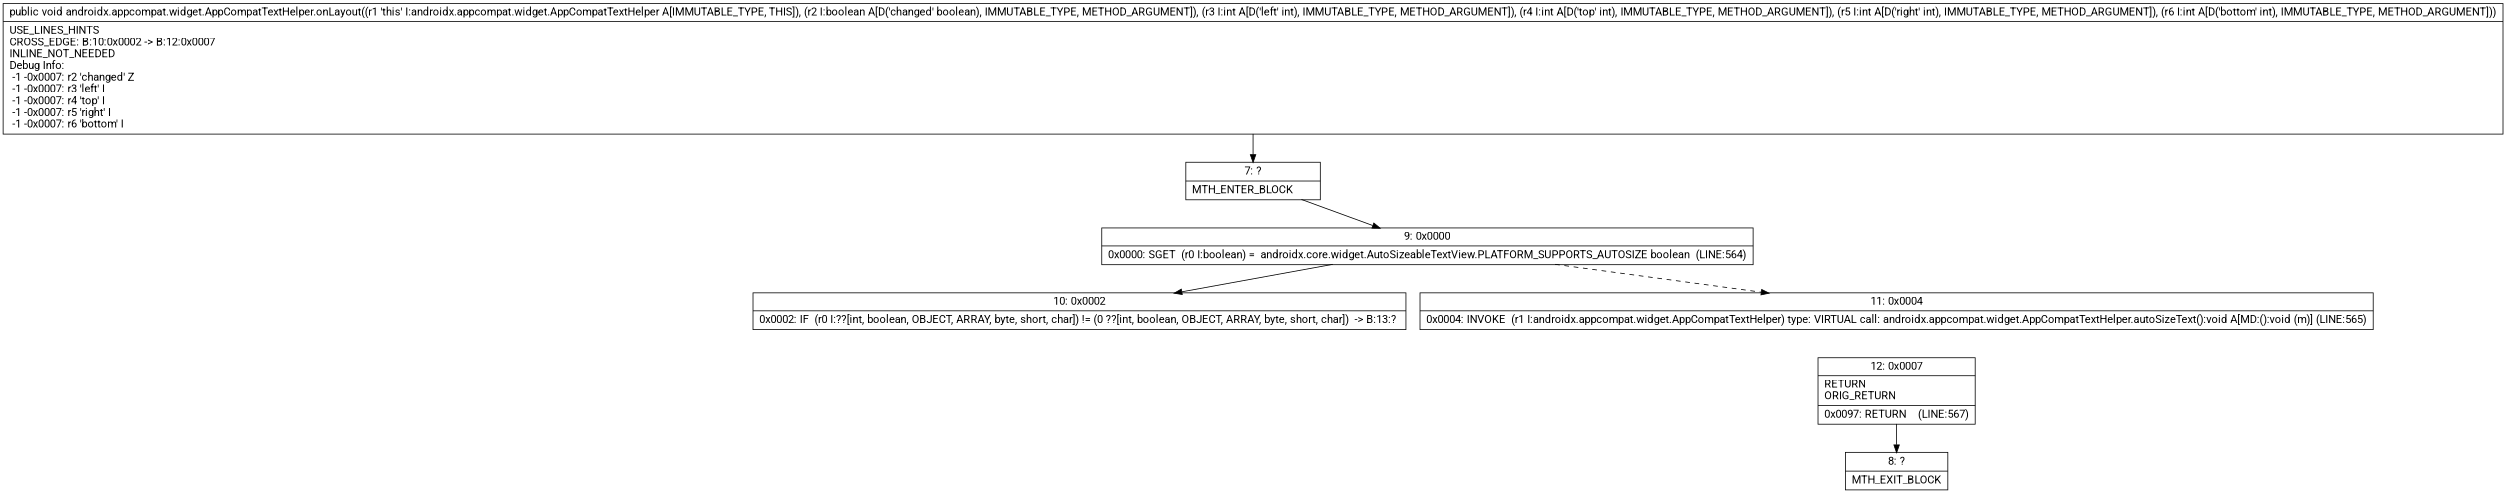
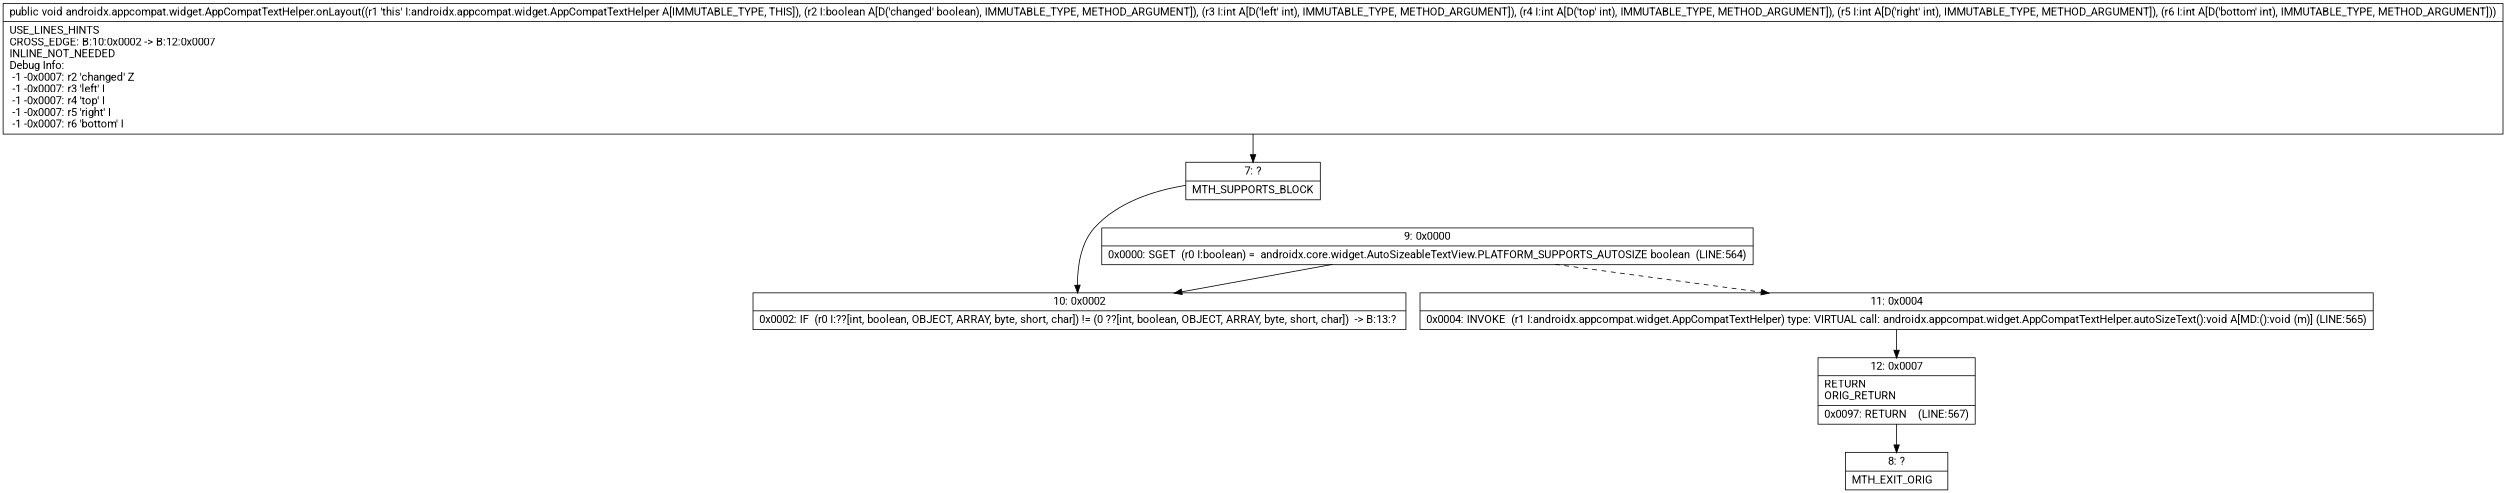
(1243, 190) -> (1253, 190)
(1337, 212) -> (1110, 214)
none -> (1897, 340)
(1897, 480) -> (1892, 480)
